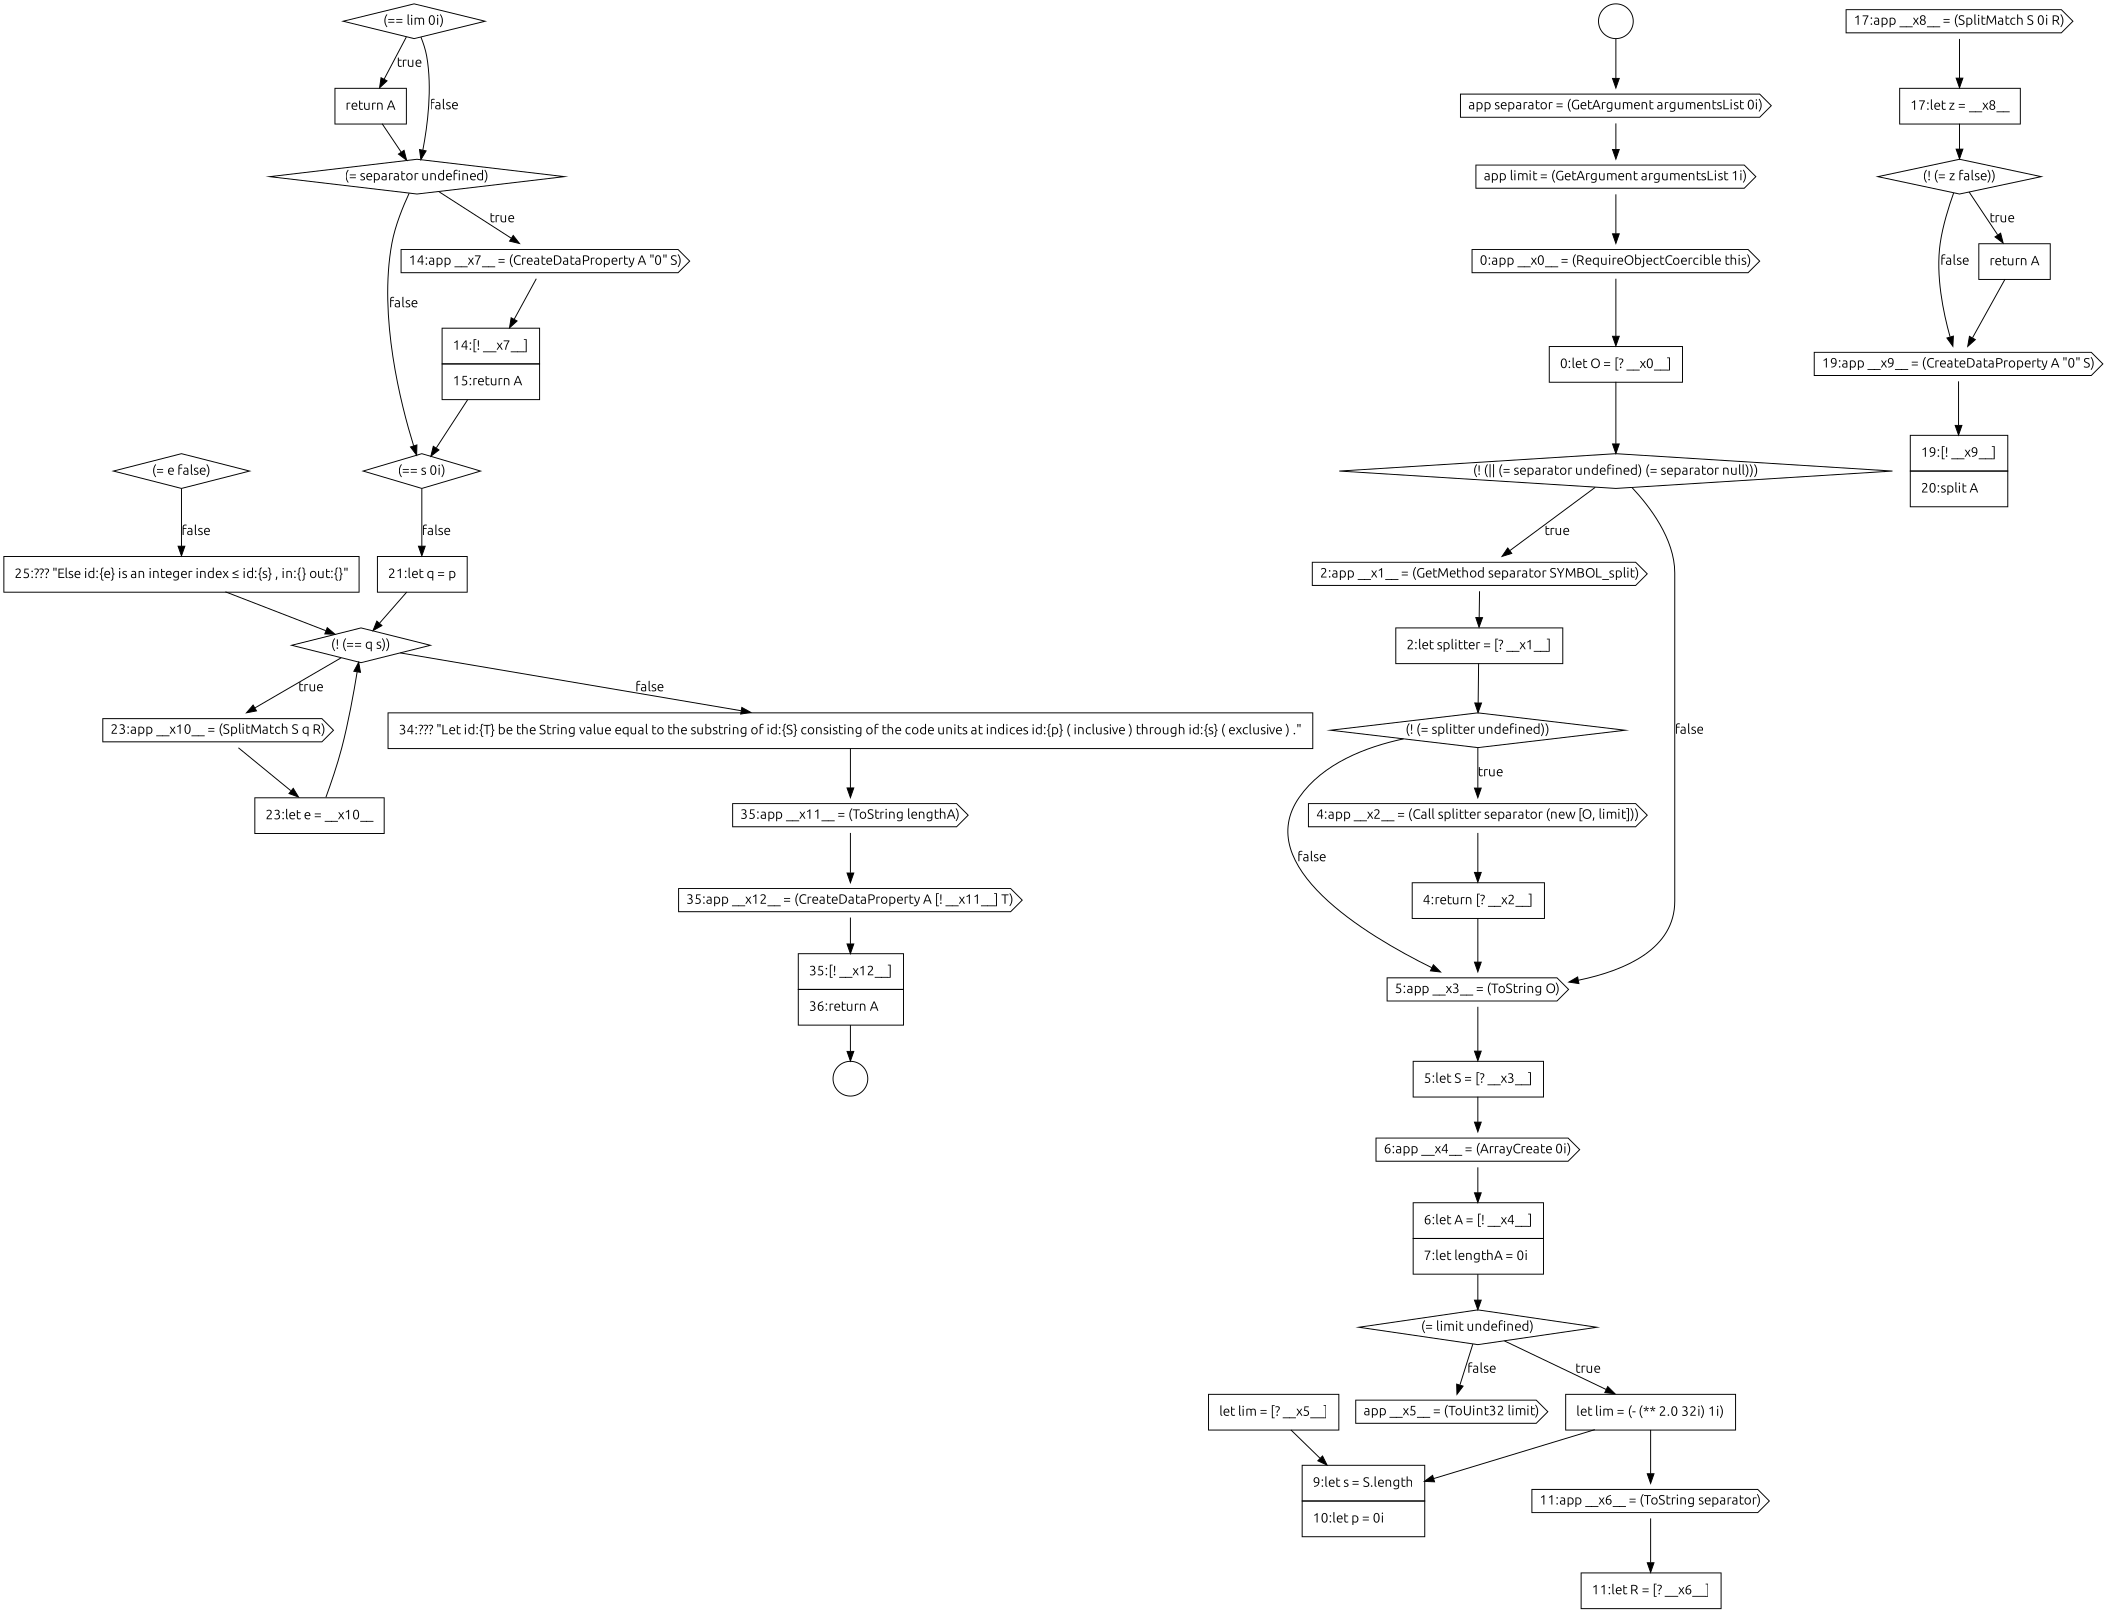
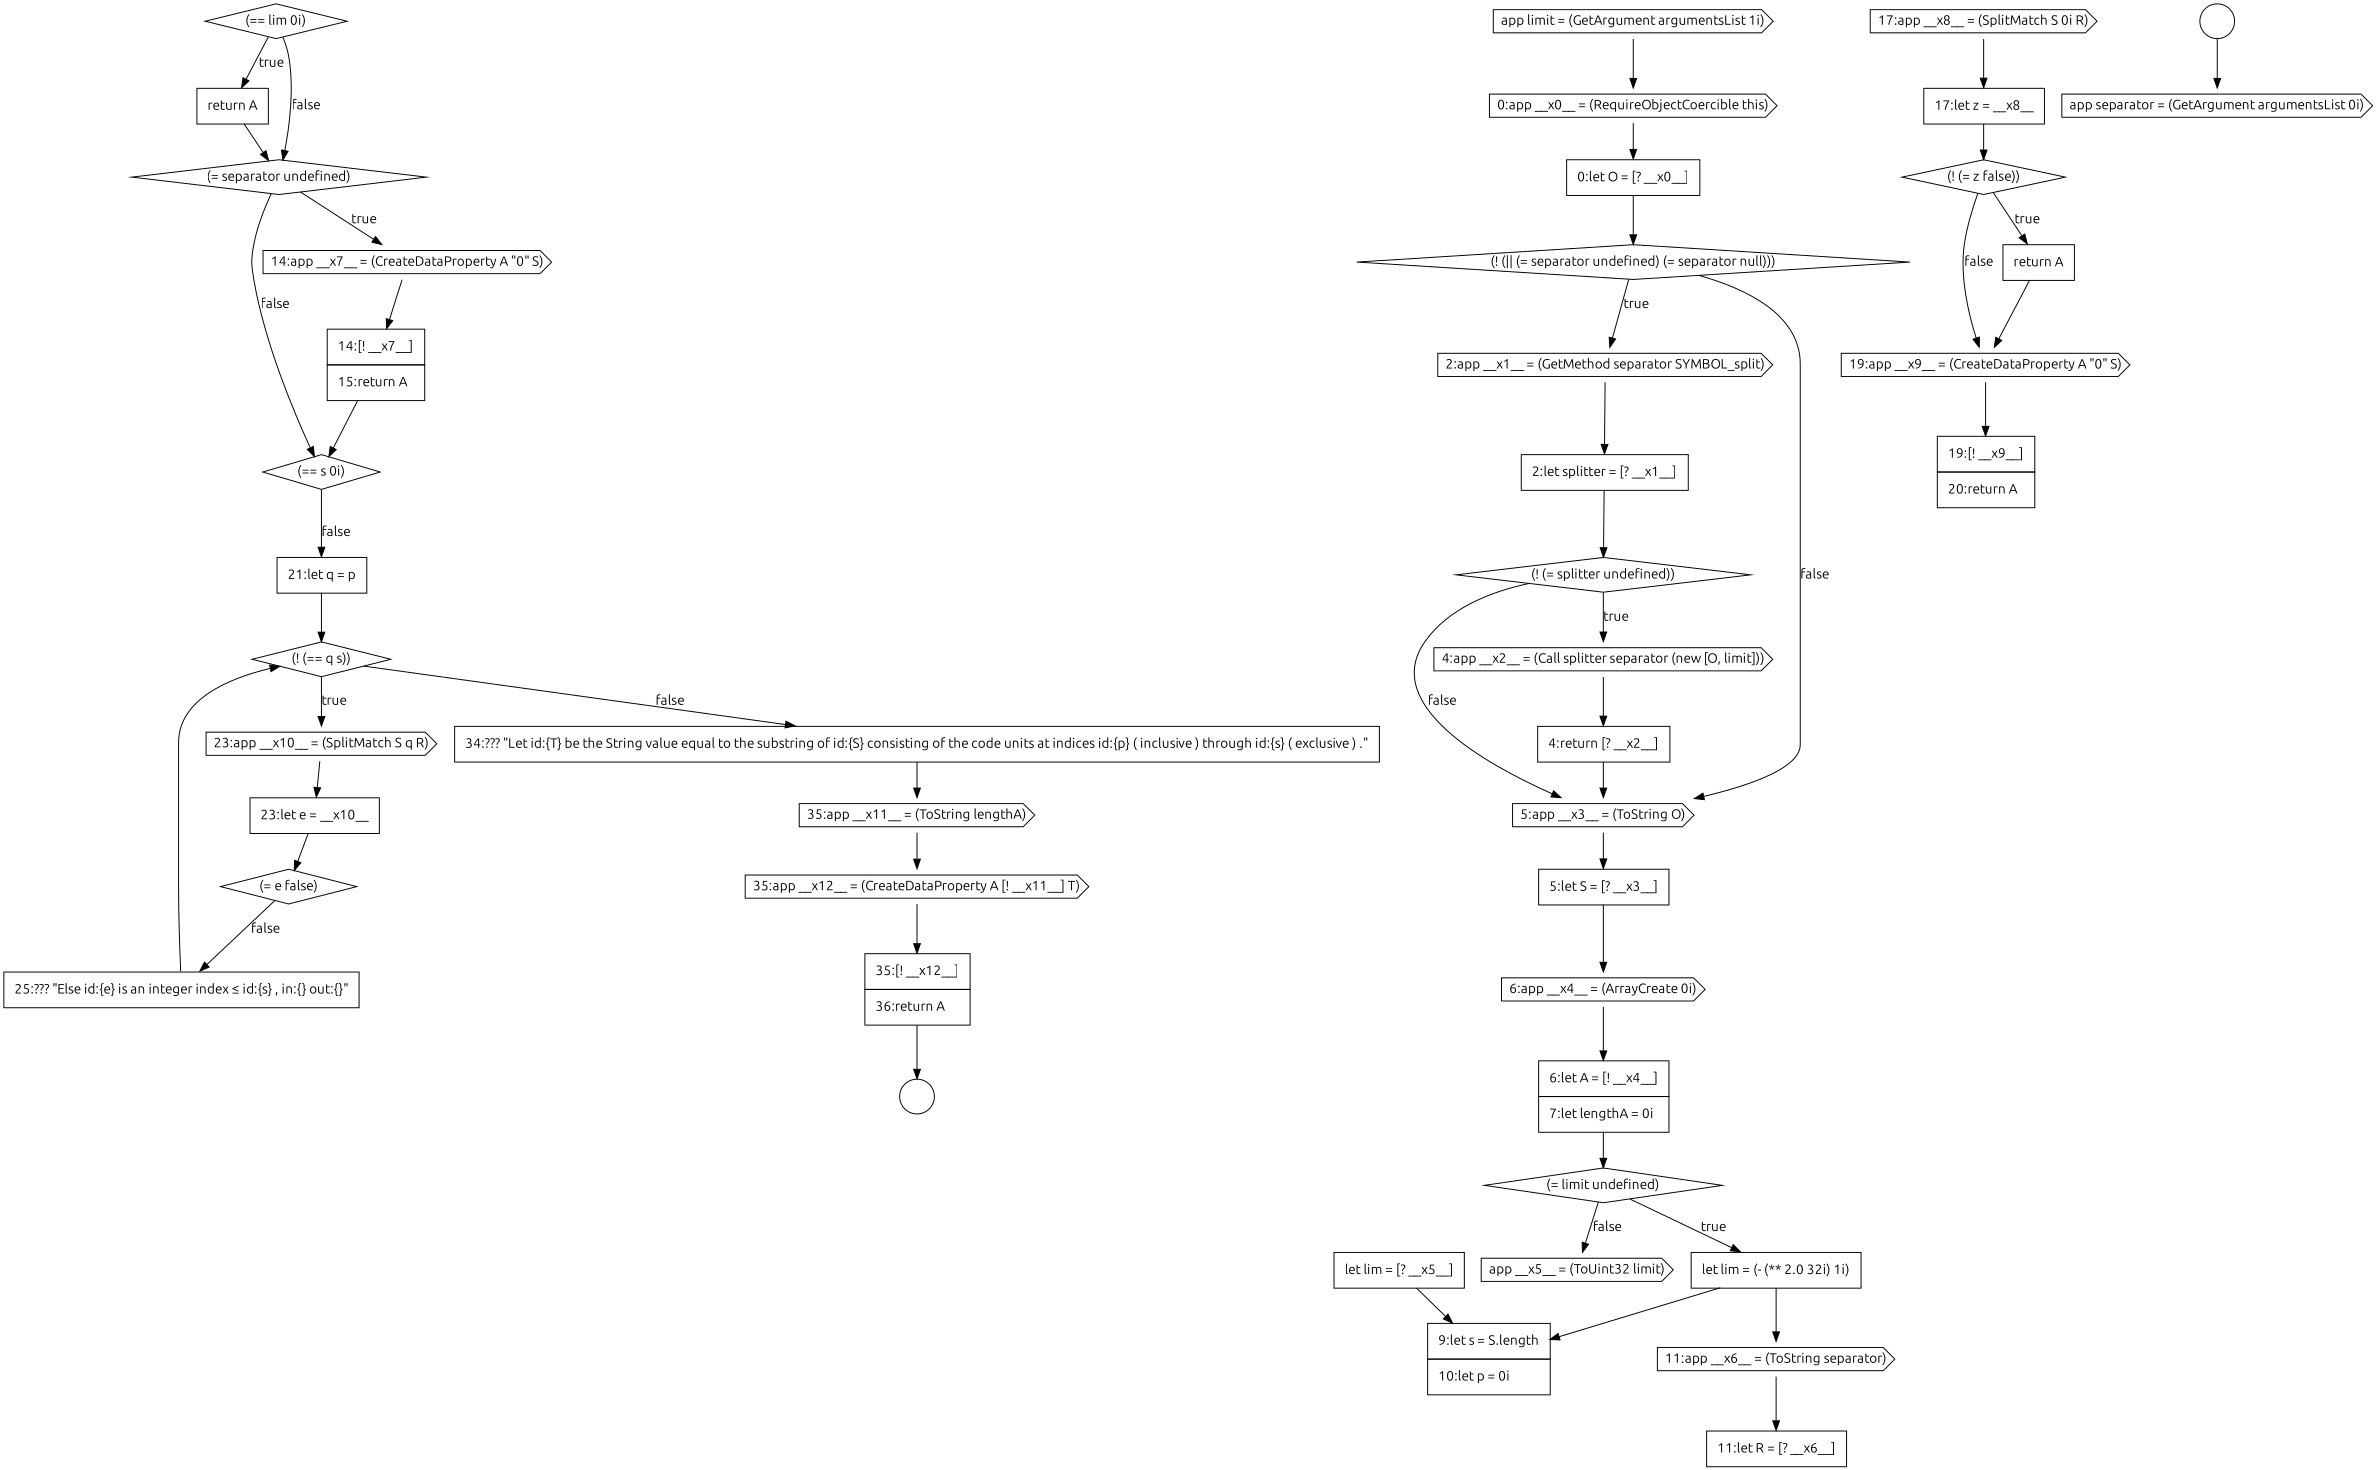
(1616, 136) -> none
(1950, 488) -> (1983, 489)
(345, 735) -> (303, 847)
